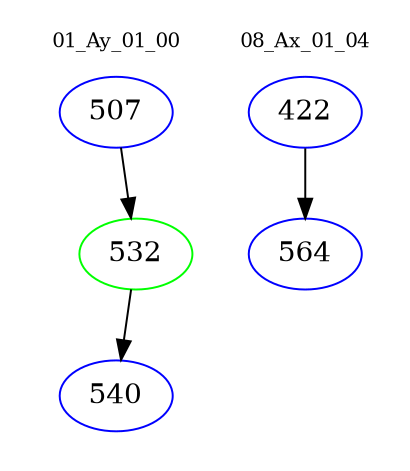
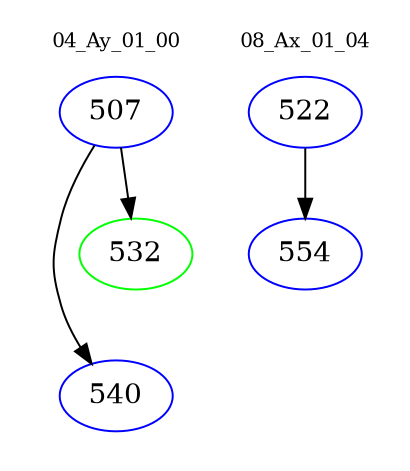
(116, 42) -> (116, 42)
(305, 112) -> (305, 112)
(305, 254) -> (305, 254)
(128, 315) -> (55, 245)
